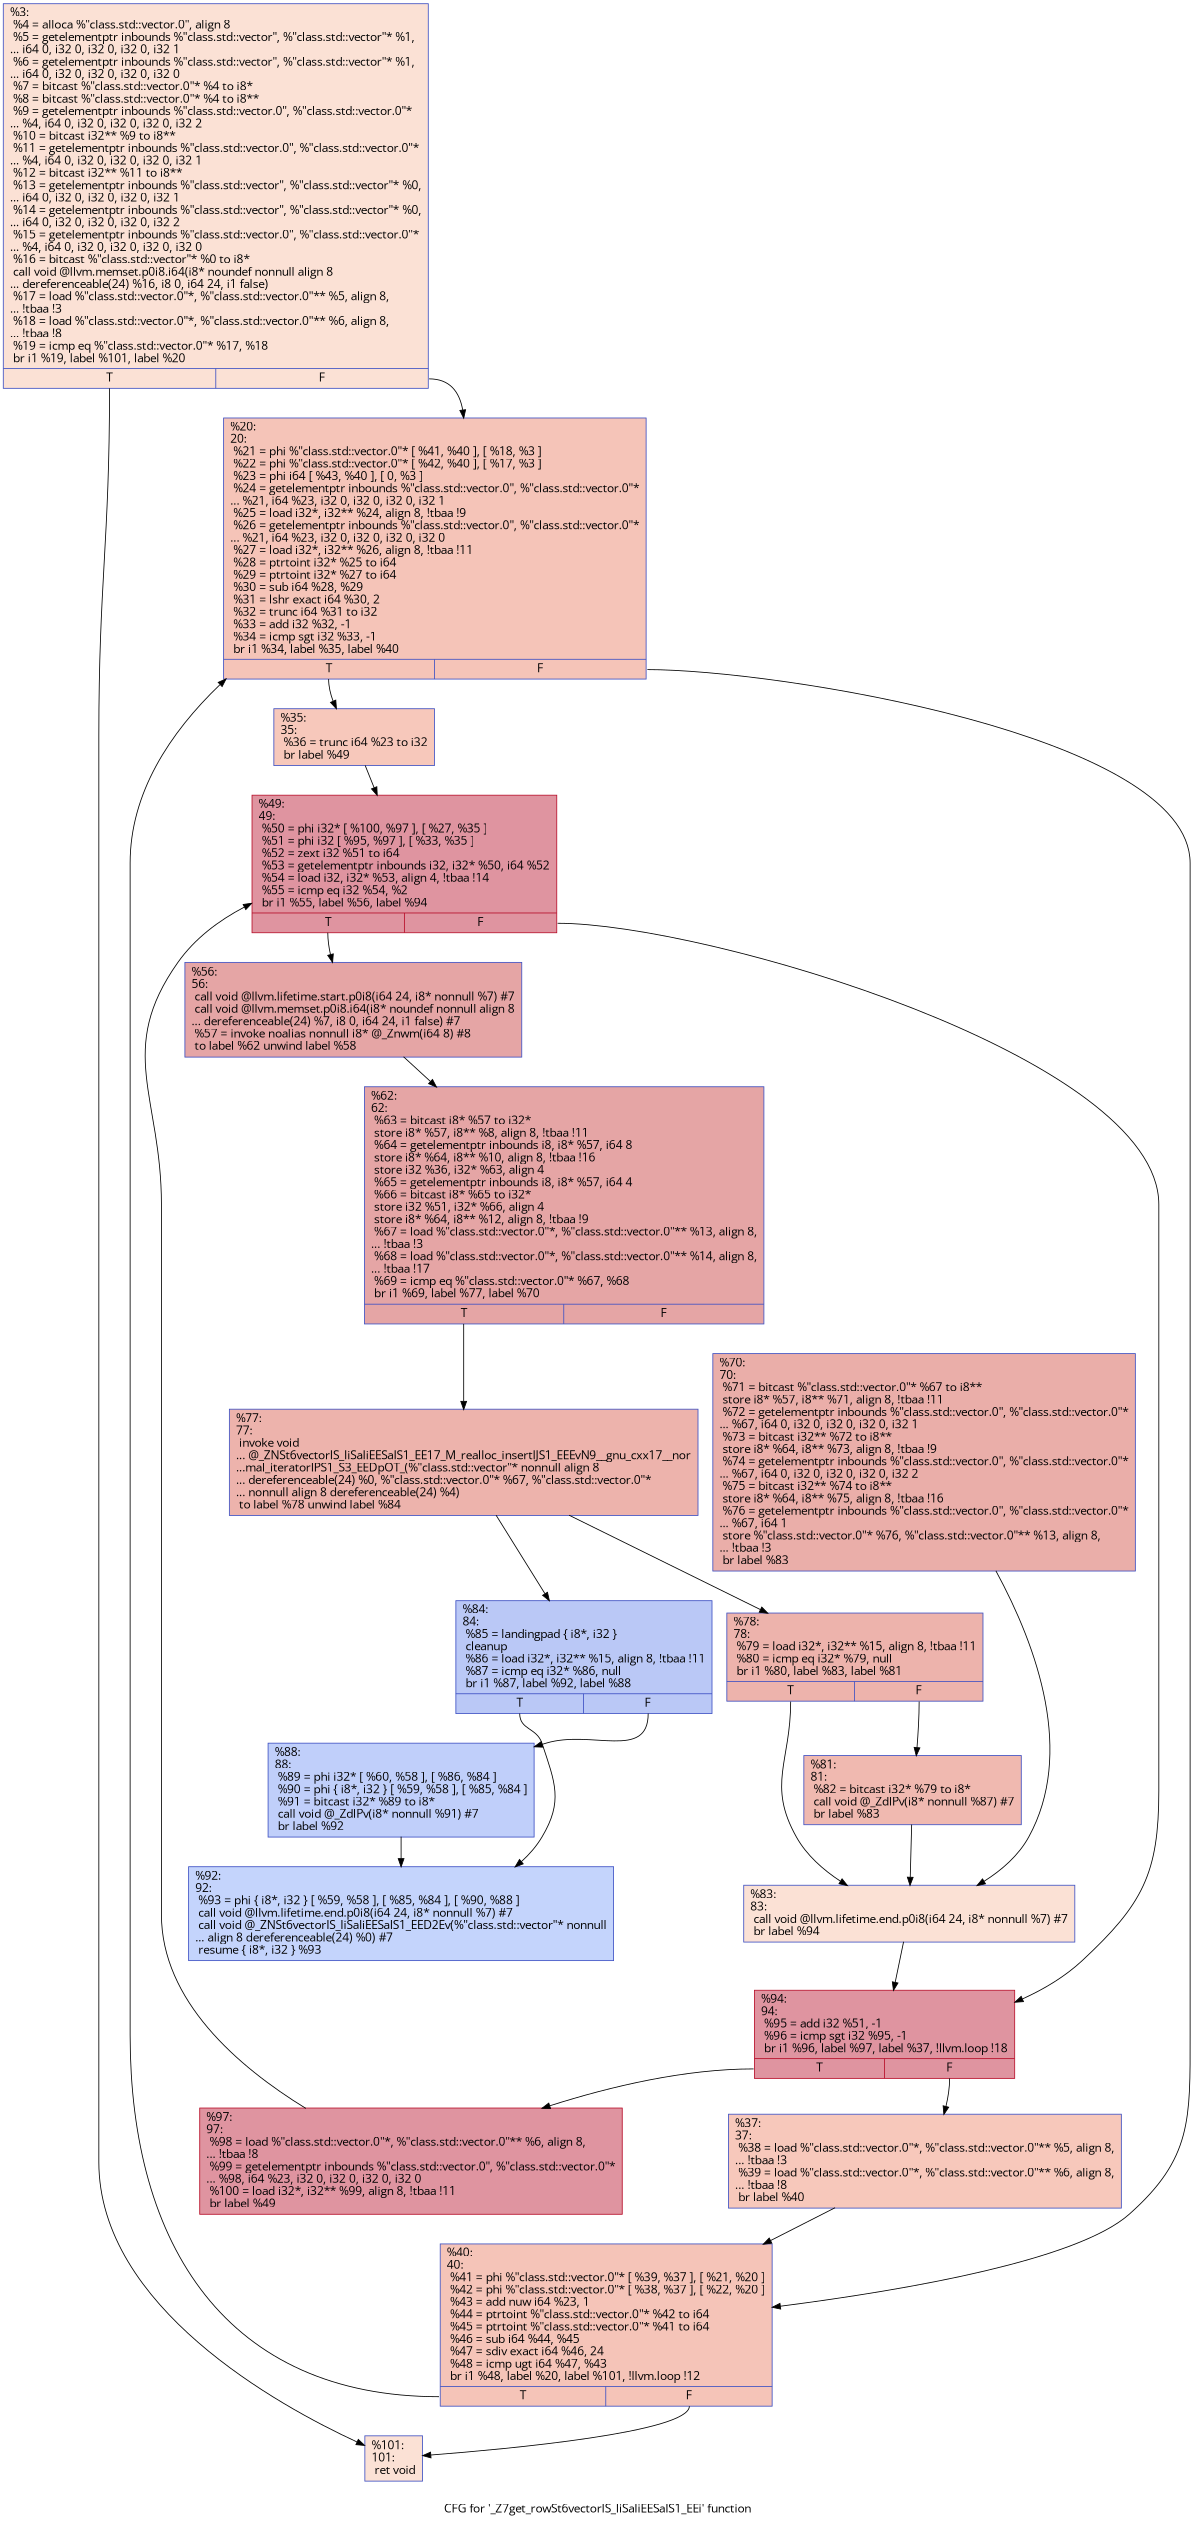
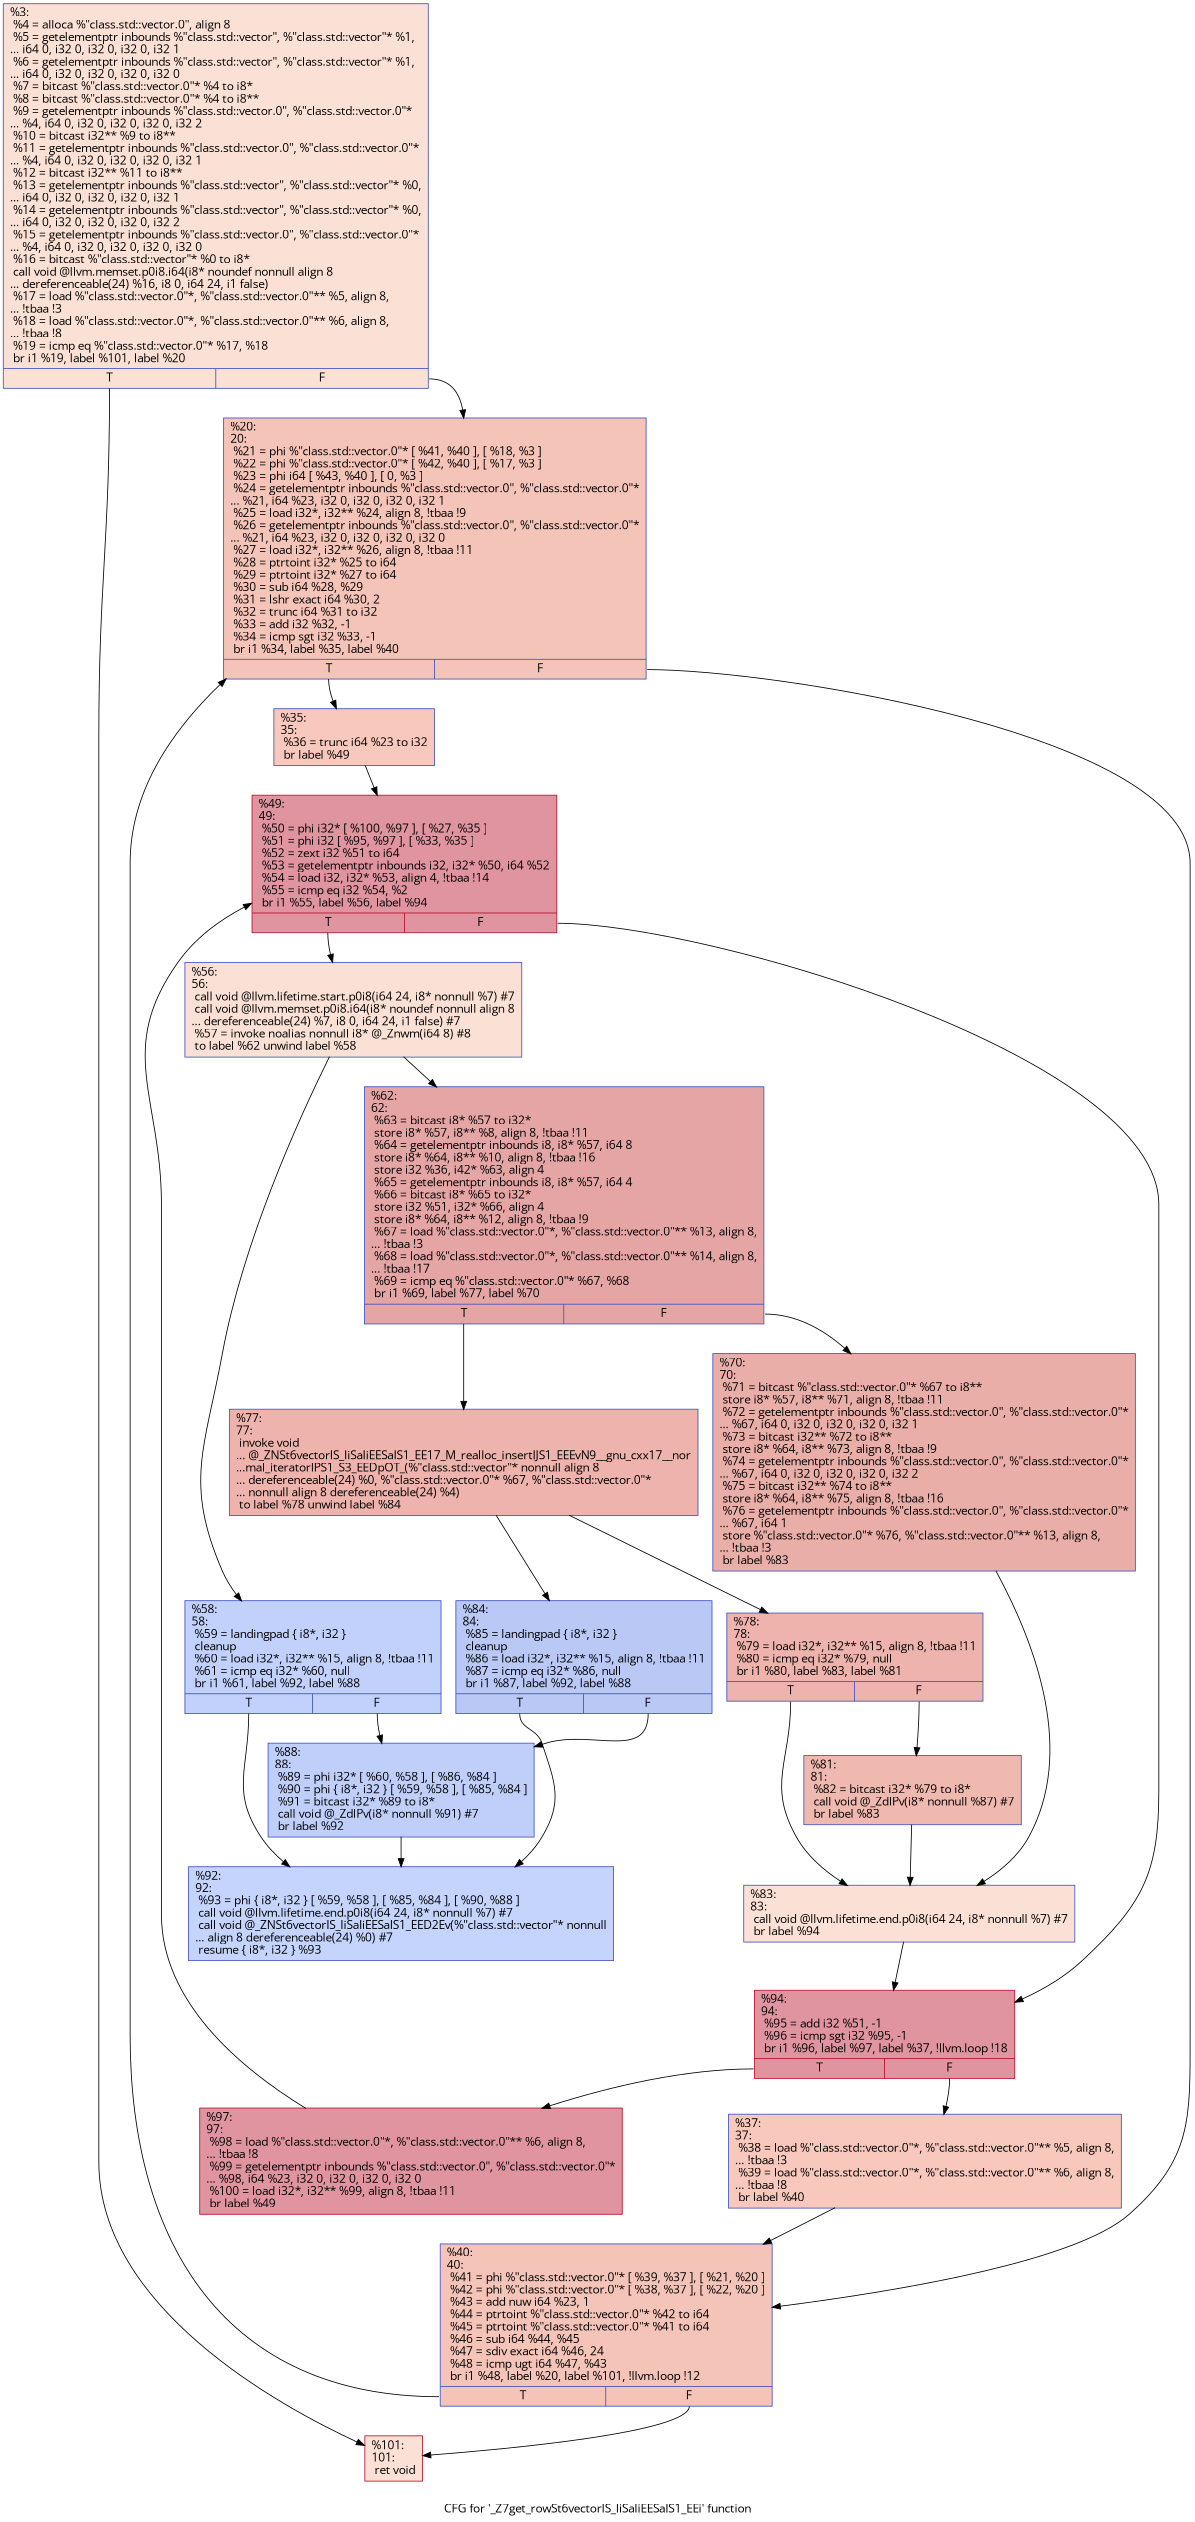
(353, 1010) -> (353, 1010)
(458, 1170) -> (458, 1170)
none -> (808, 1324)
none -> (313, 1657)
(394, 2458) -> (394, 2458)
